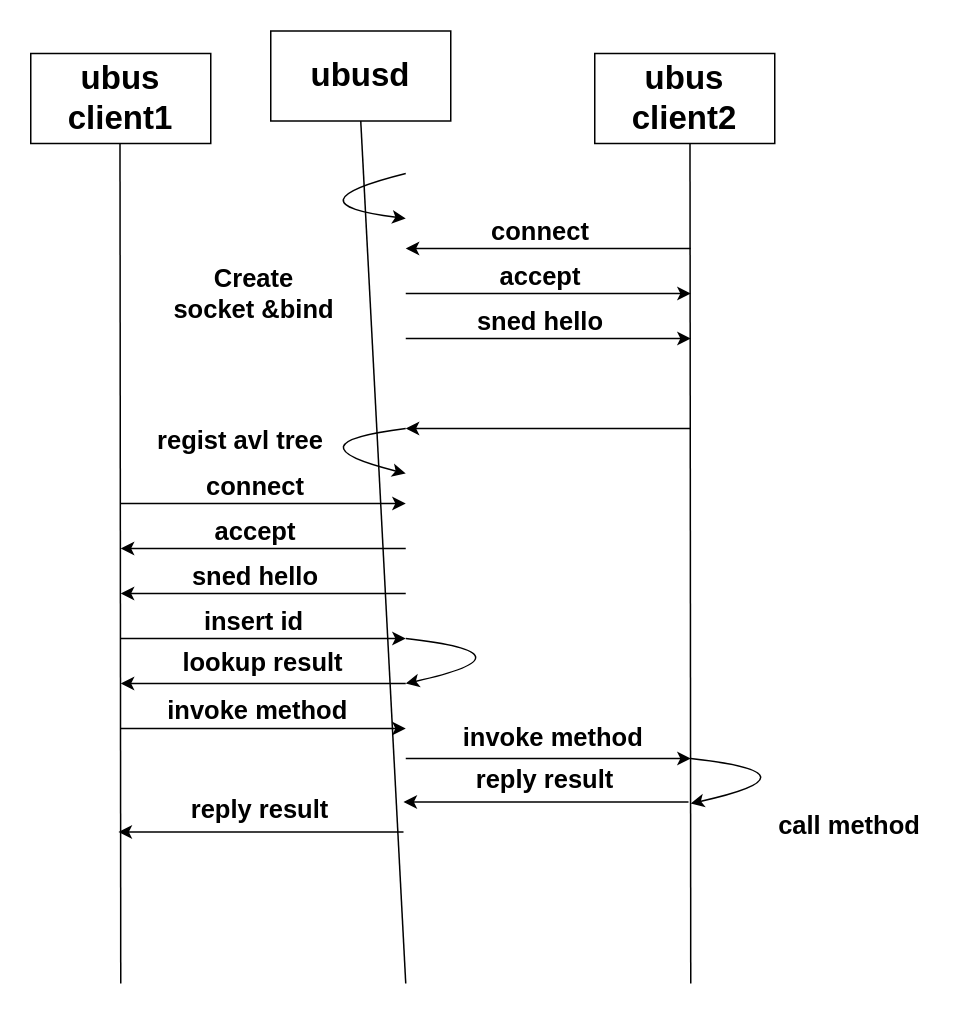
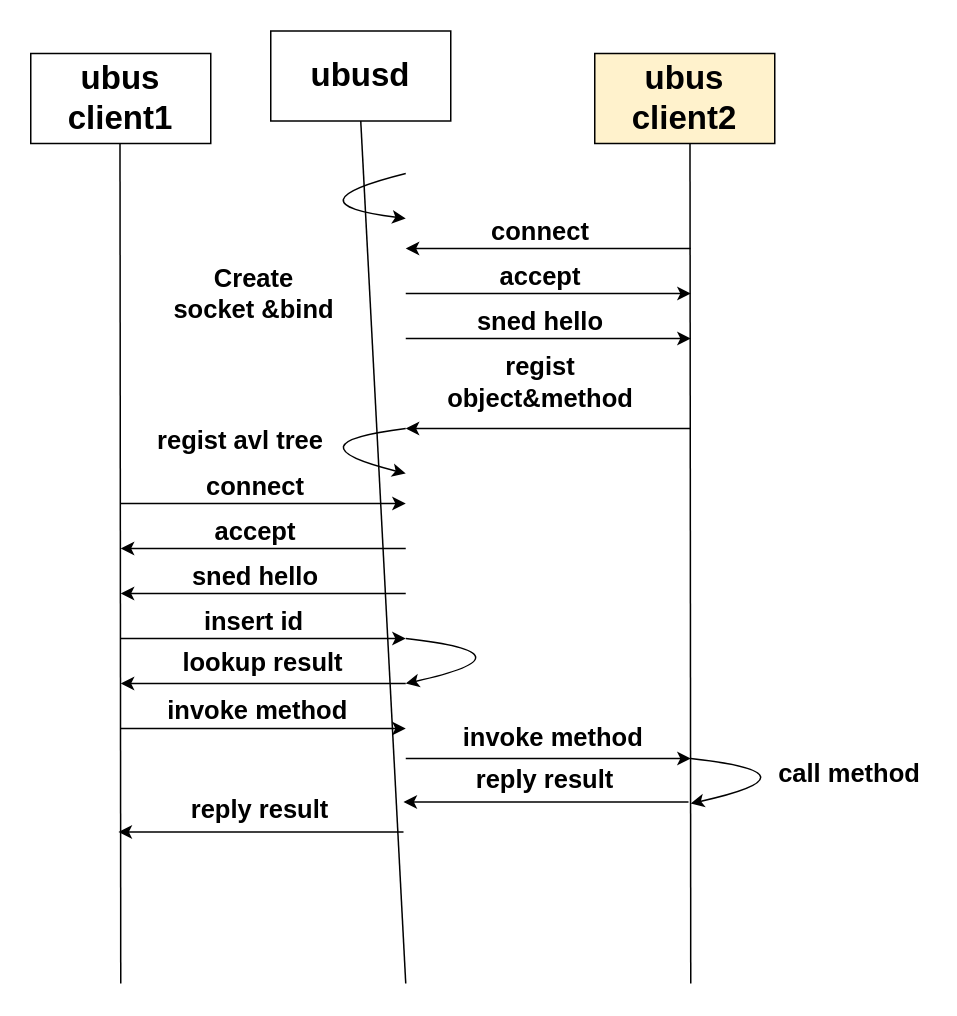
(685, 98) -> (685, 98)
none -> (541, 383)
(850, 827) -> (850, 775)
